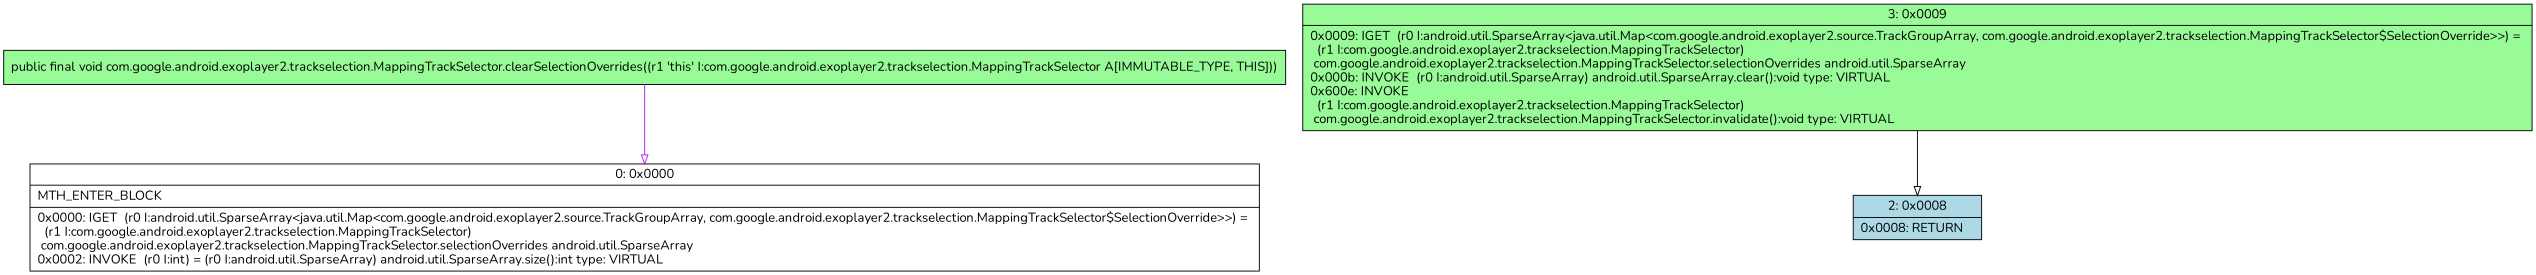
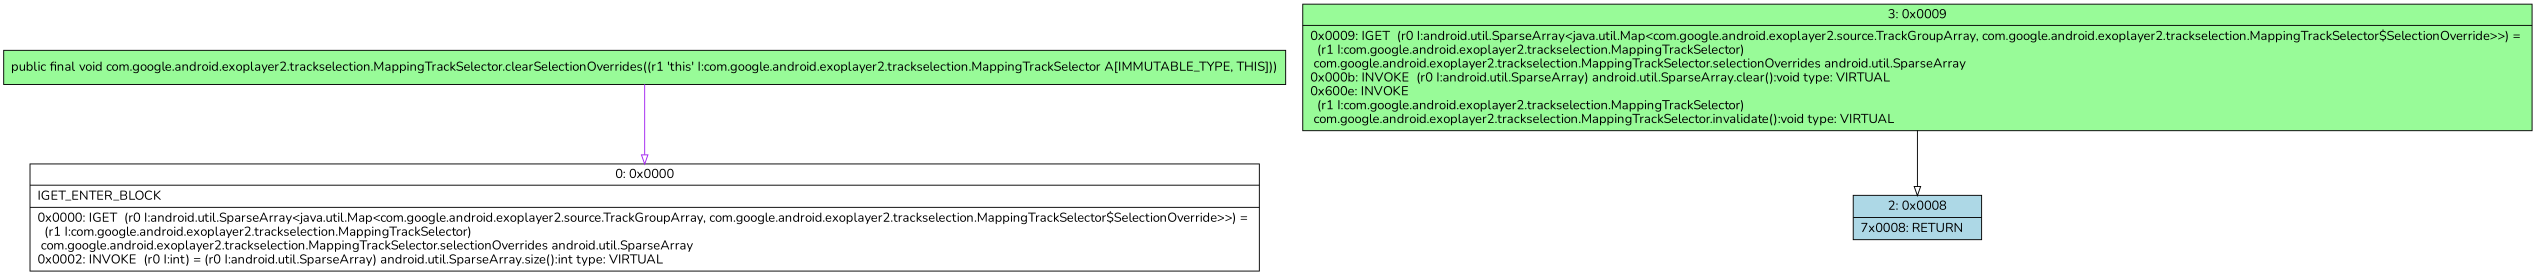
(100, 196) -> (100, 196)
(1917, 228) -> (1917, 228)
